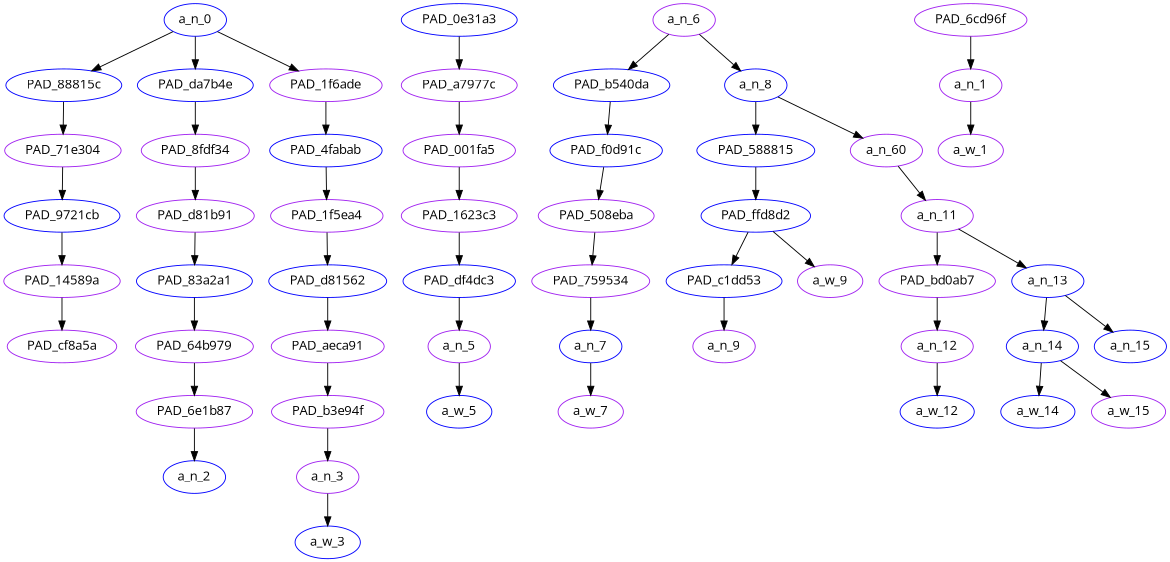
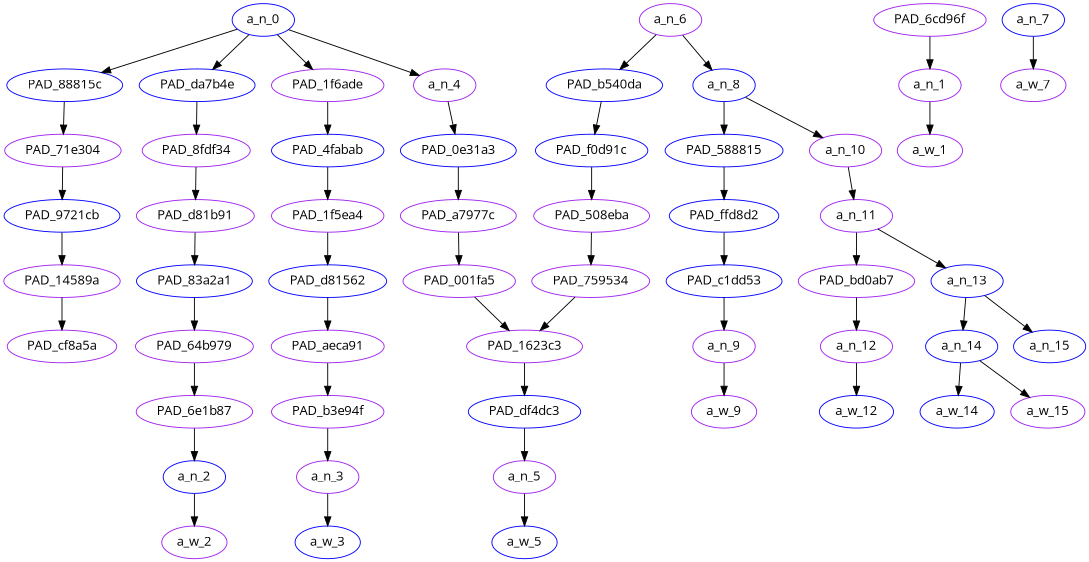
none -> (445, 85)
(886, 151) -> (846, 151)
(790, 246) -> (724, 375)
(591, 309) -> (561, 311)
none -> (194, 542)
